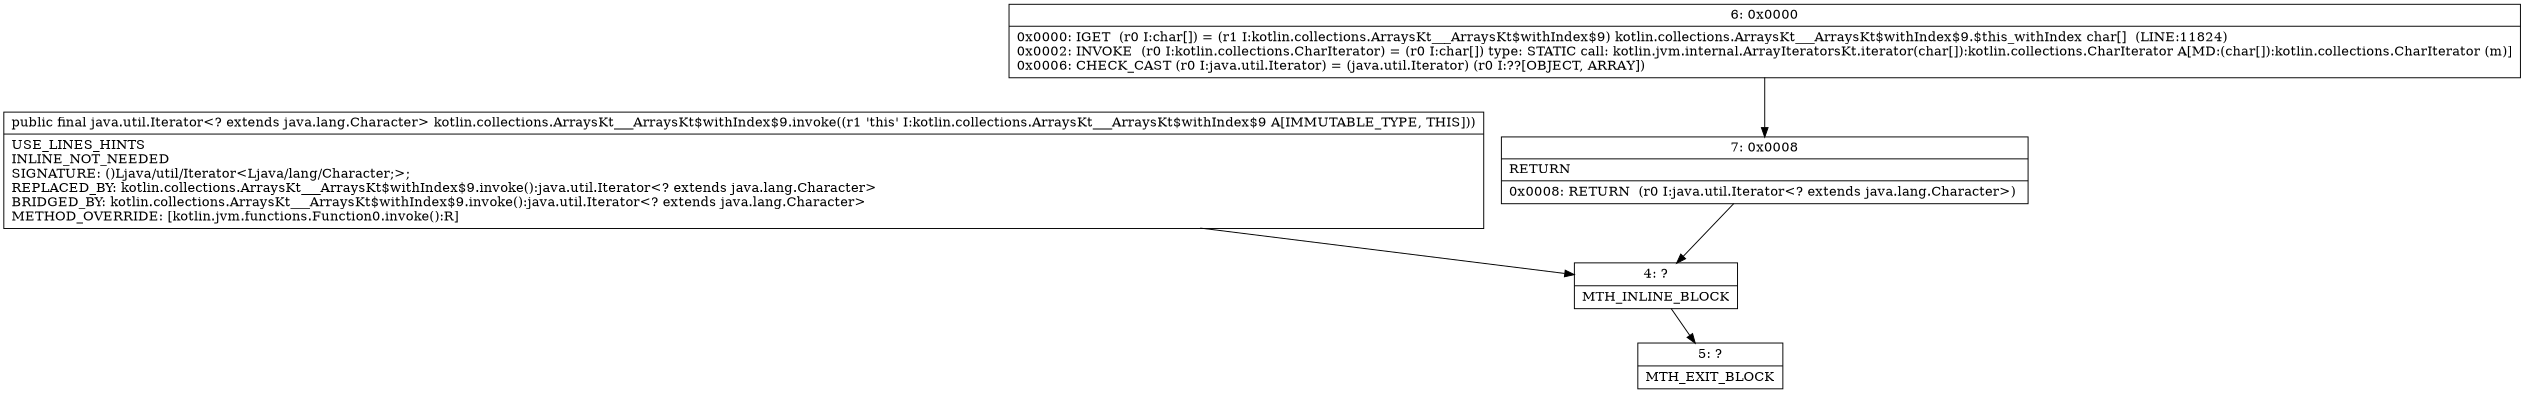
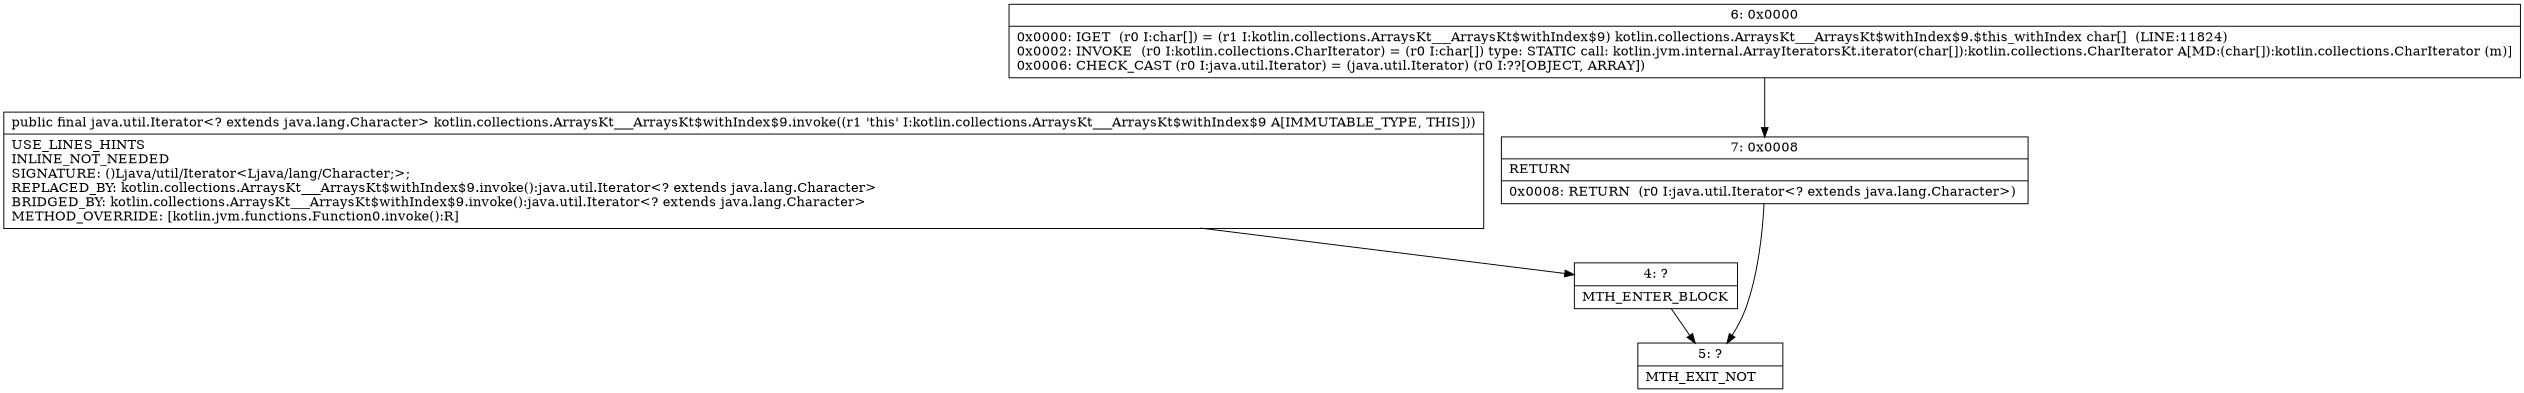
(1709, 230) -> (1756, 271)
(1656, 297) -> (1655, 297)
(1710, 377) -> (1701, 377)
